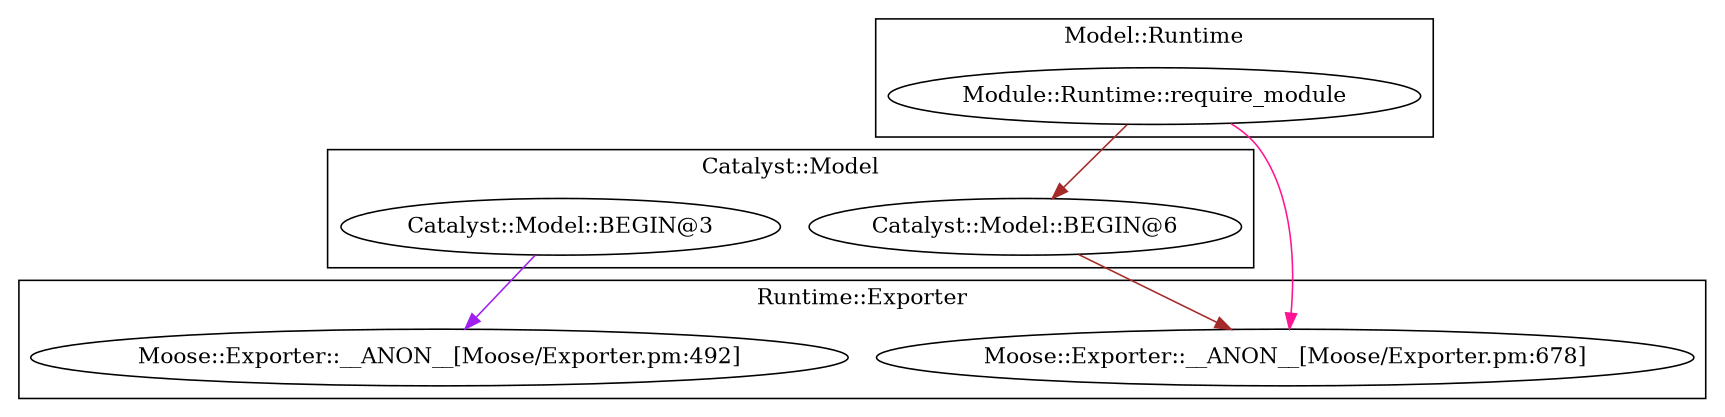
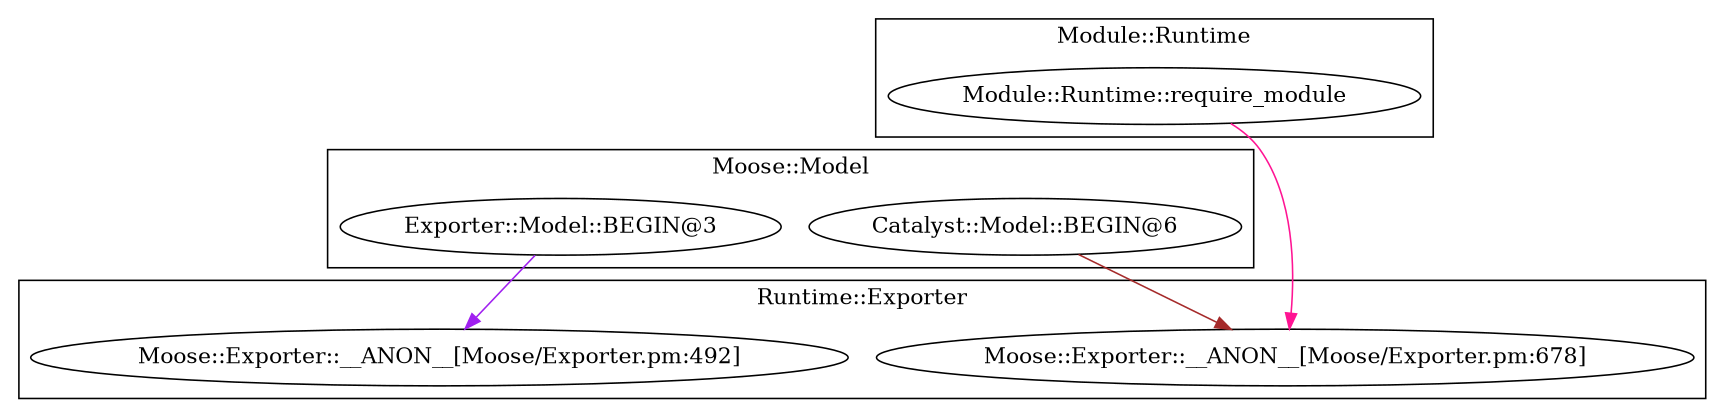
(1154, 37) -> (1154, 37)
(1092, 159) -> none
(791, 168) -> (791, 168)
(561, 227) -> (561, 227)
